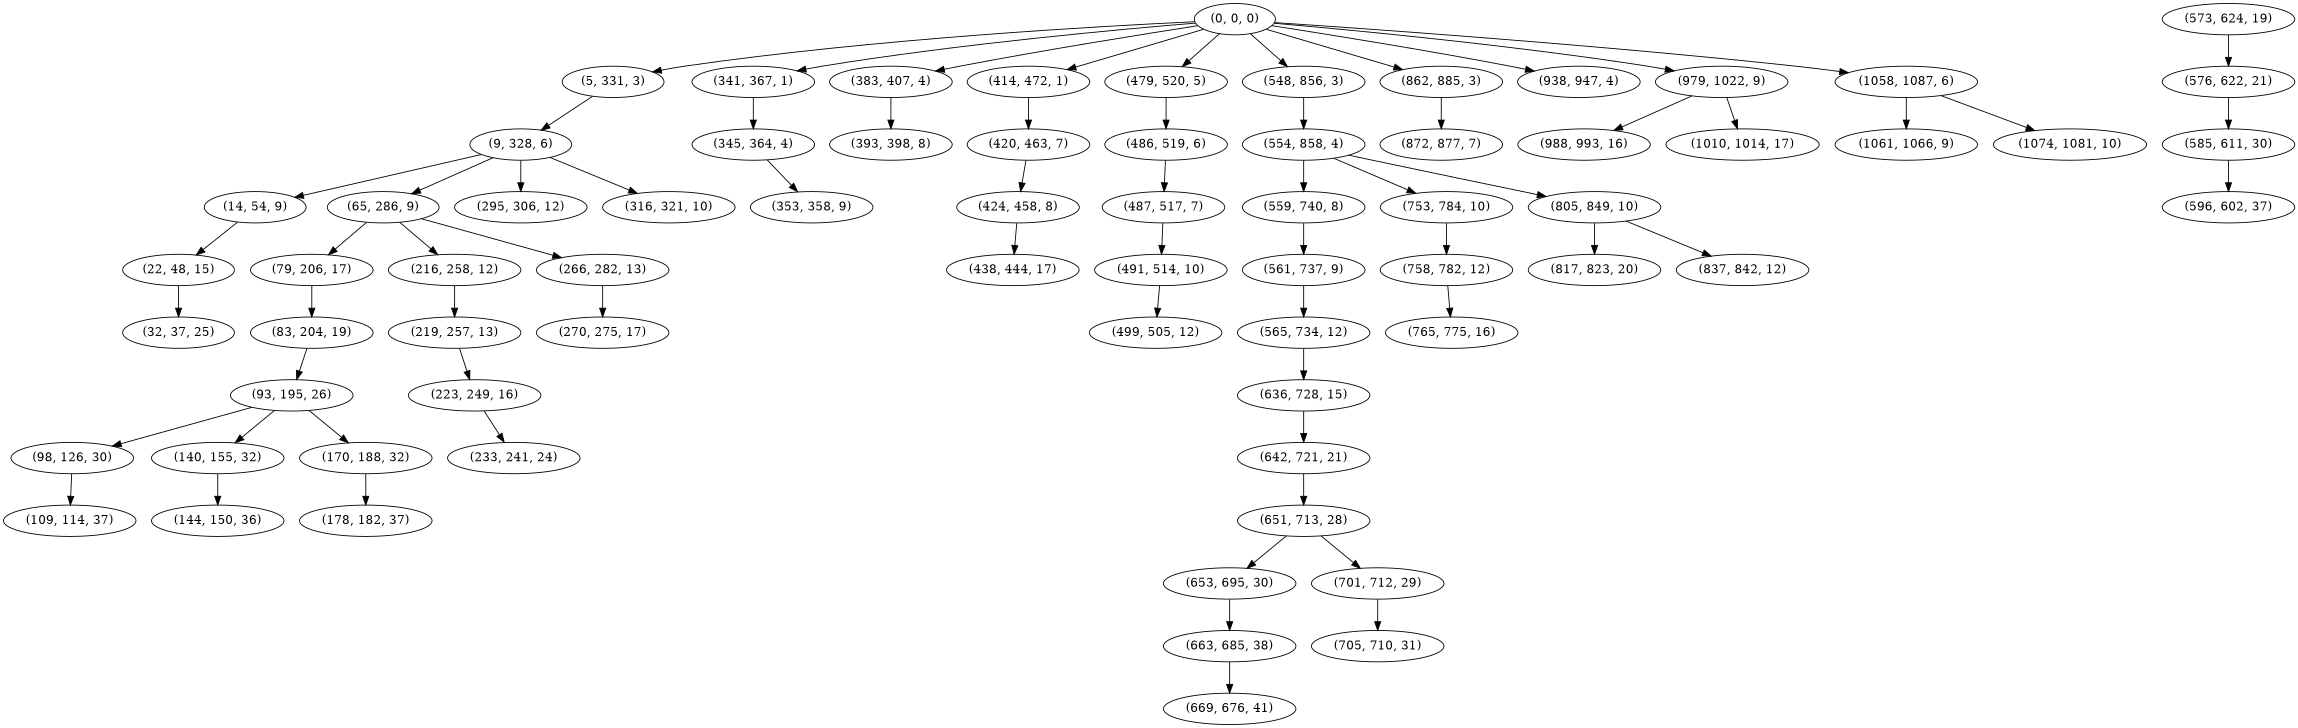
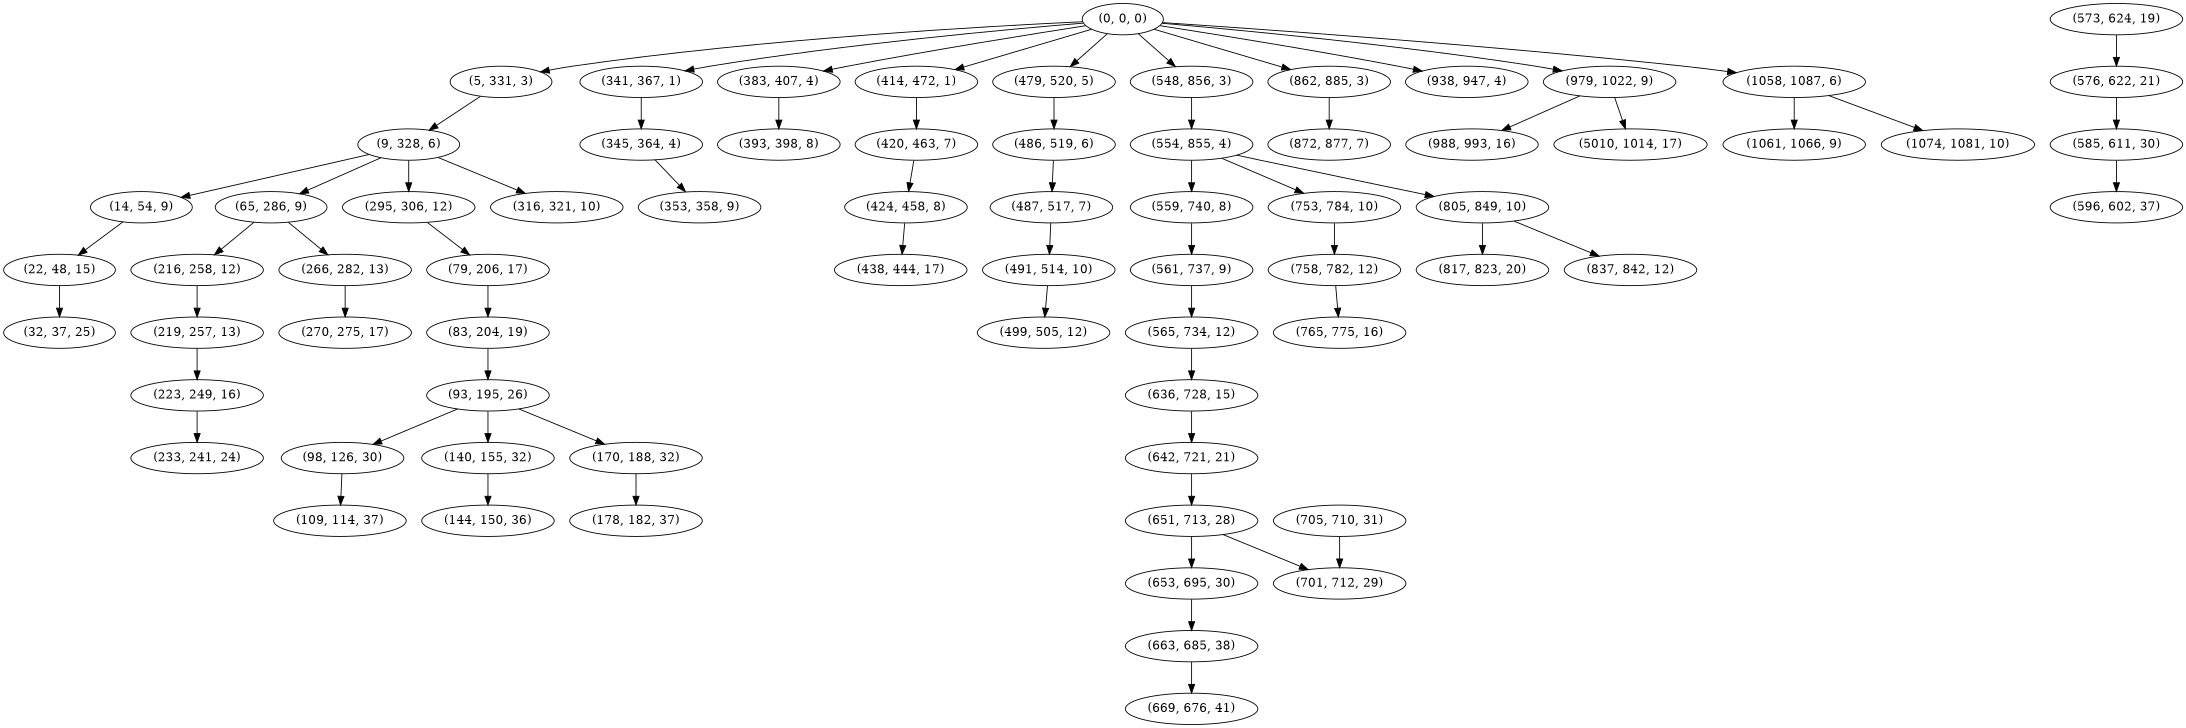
(1304, 145) -> (1192, 145)
(1743, 145) -> (1630, 145)
(351, 236) -> (445, 236)
(1378, 611) -> (1340, 548)
